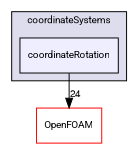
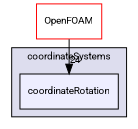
(69, 87) -> (69, 54)
